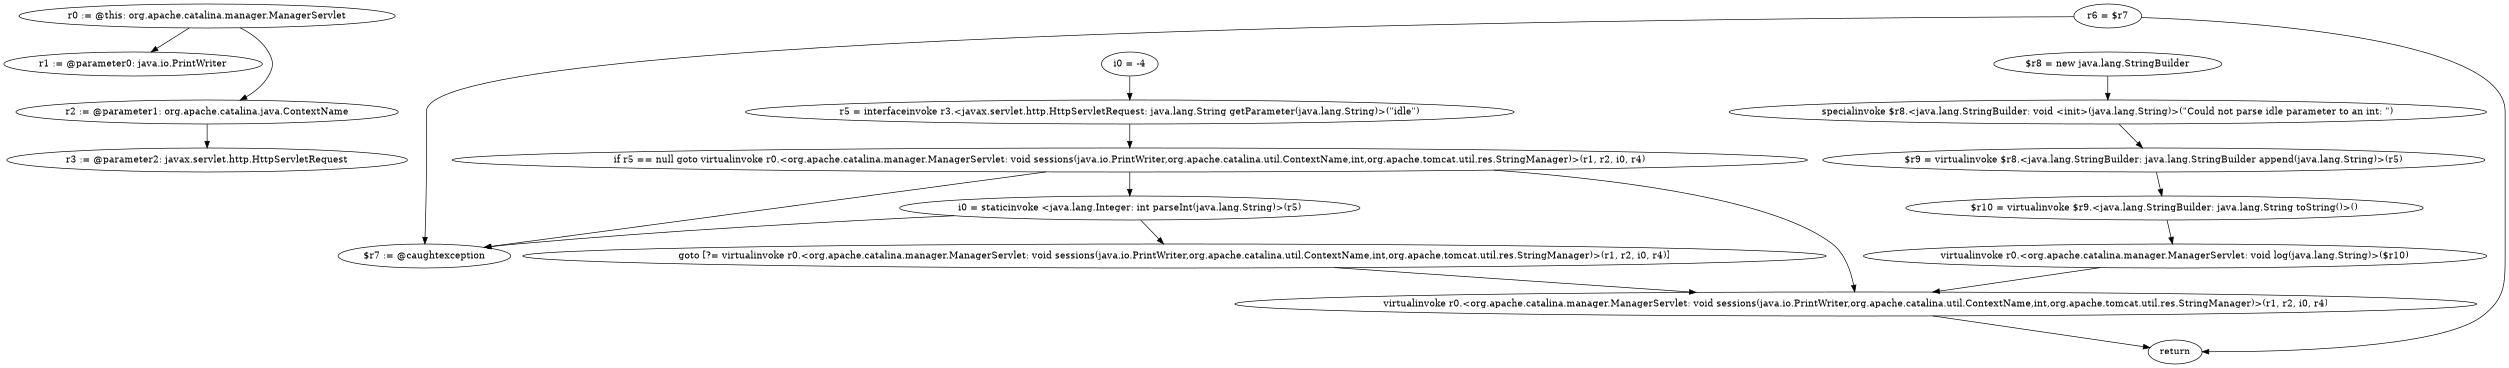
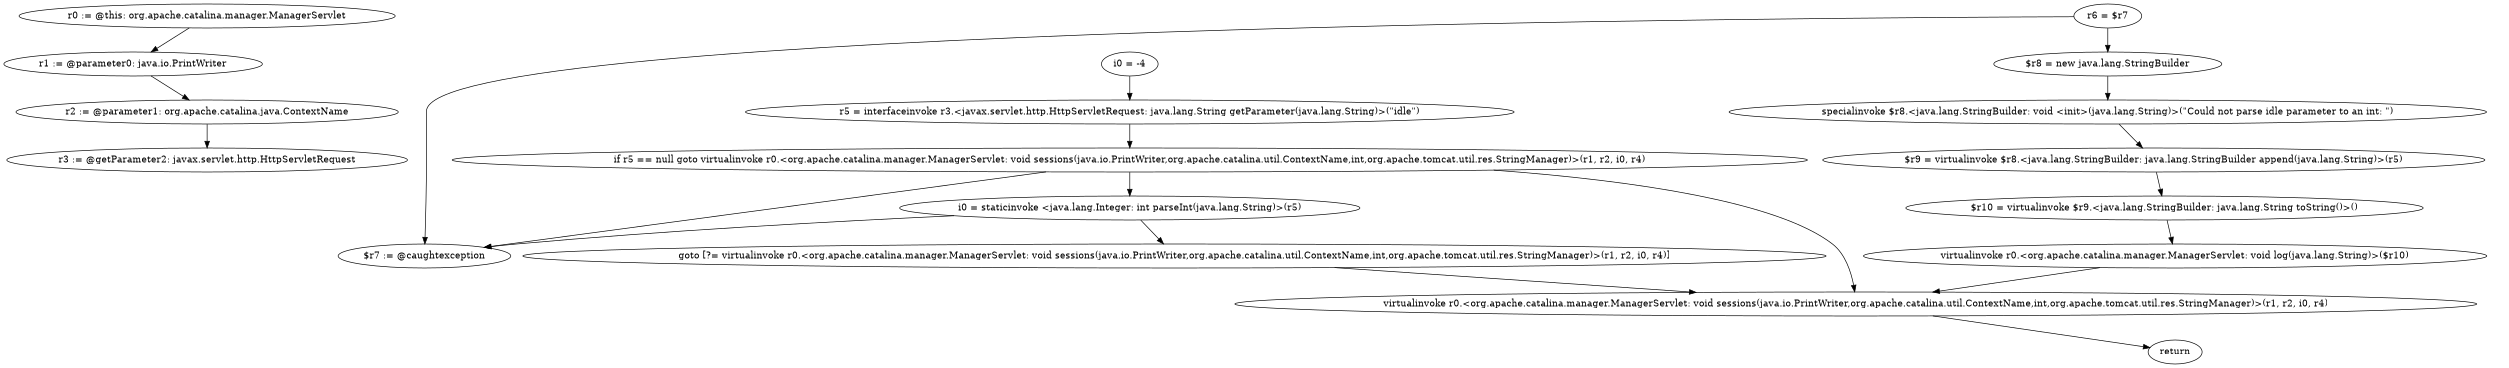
(272, 61) -> (167, 86)
(207, 160) -> (207, 160)
(2505, 161) -> (2108, 37)
